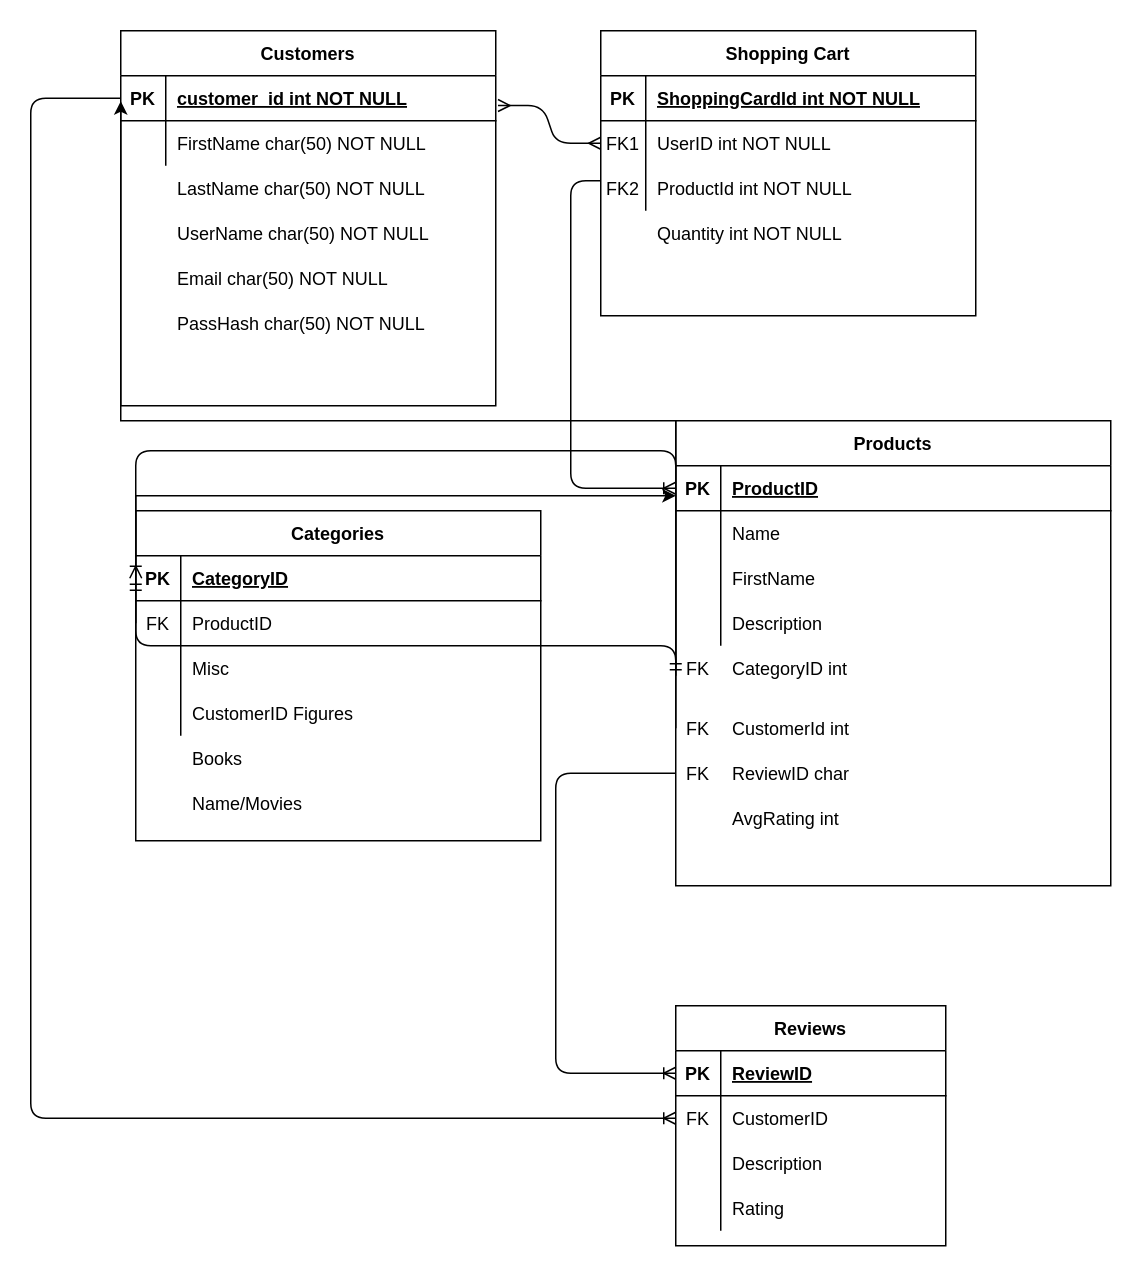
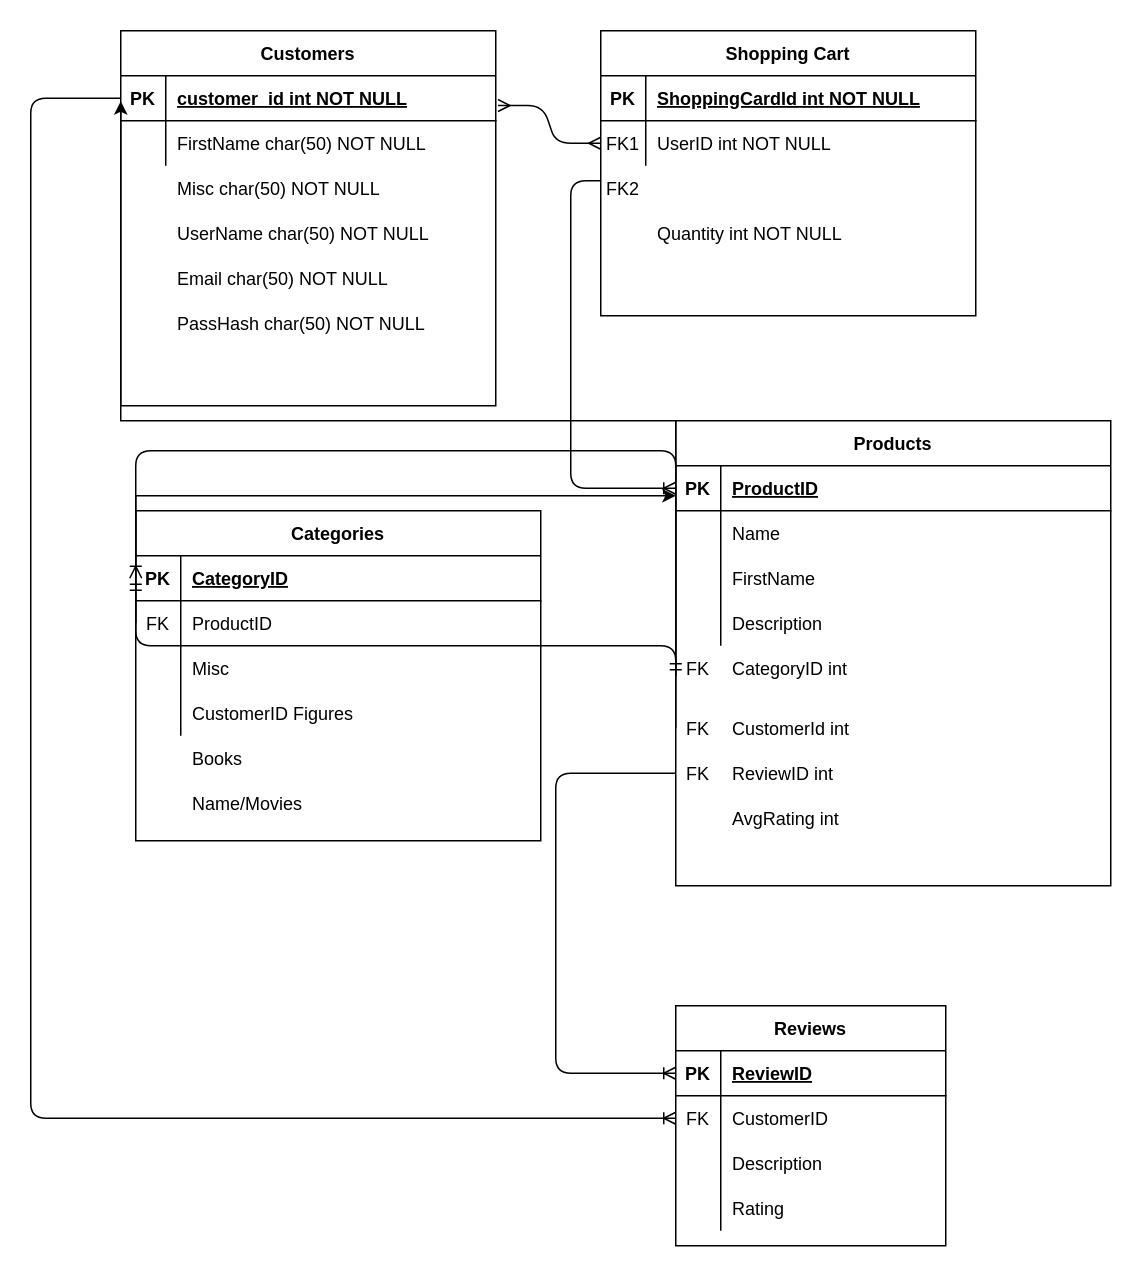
(811, 188) -> none
(301, 189) -> (279, 189)
(793, 774) -> (785, 774)
